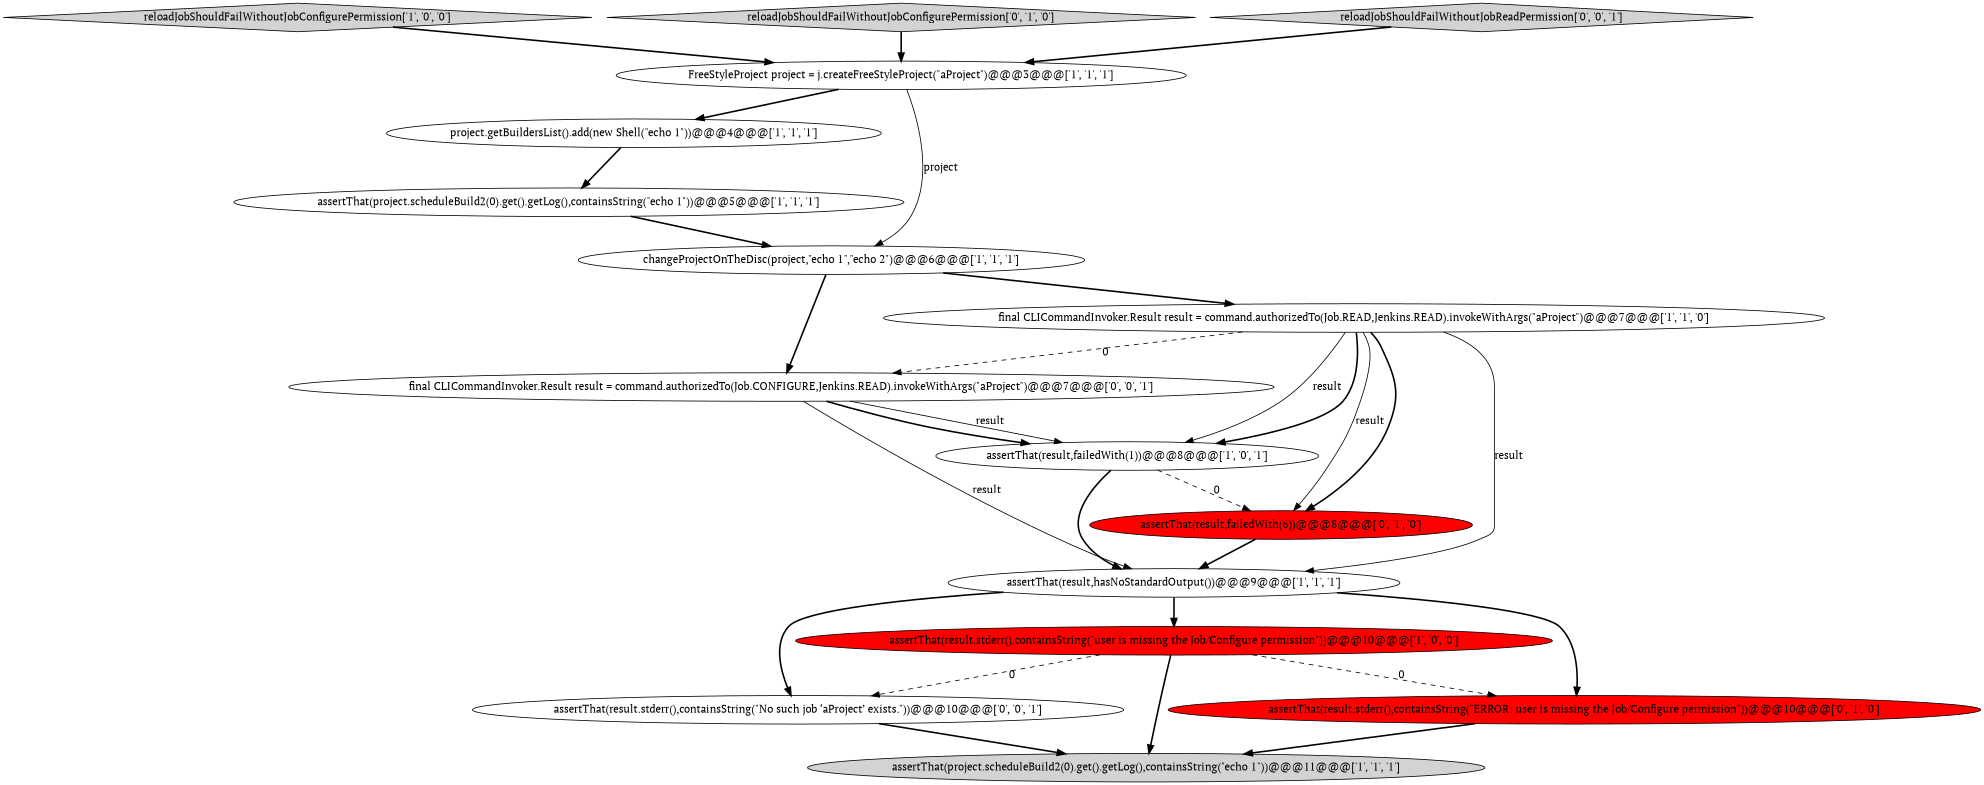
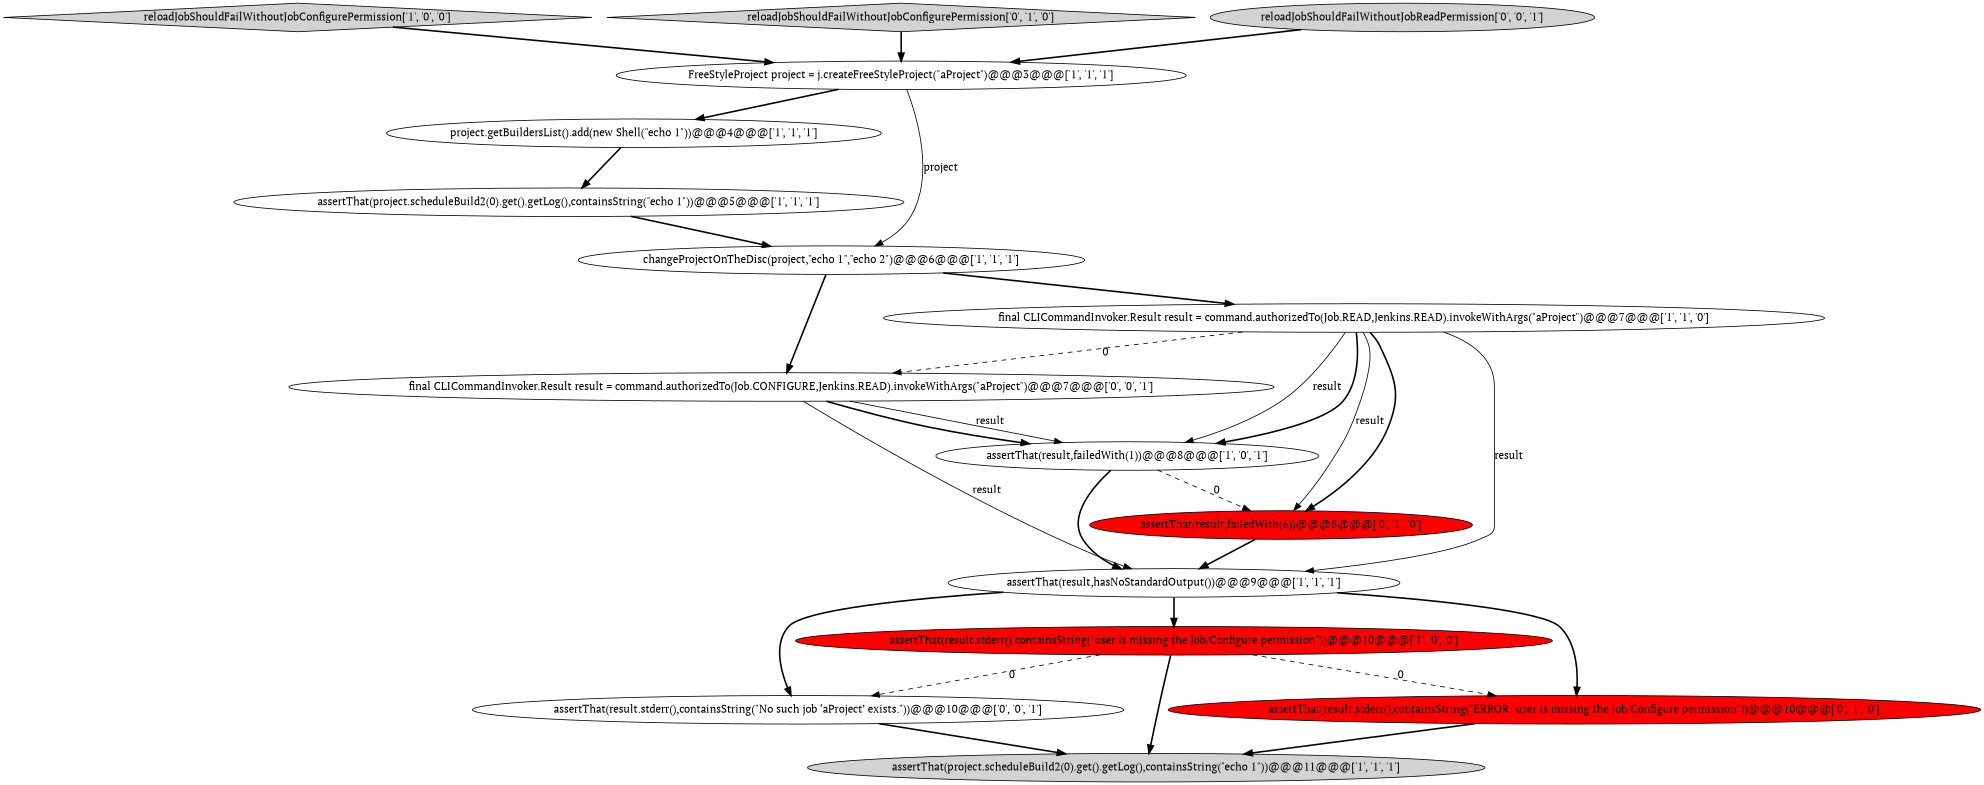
(1482, 17) -> (1402, 17)
